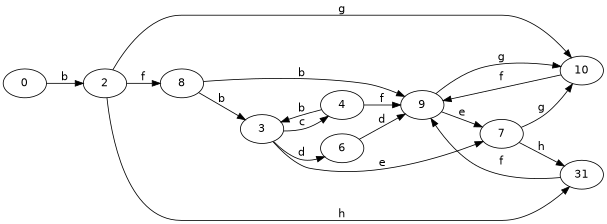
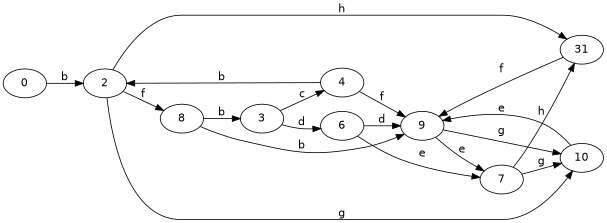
(502, 77) -> (502, 109)
(305, 114) -> (228, 83)
(371, 170) -> (412, 163)
